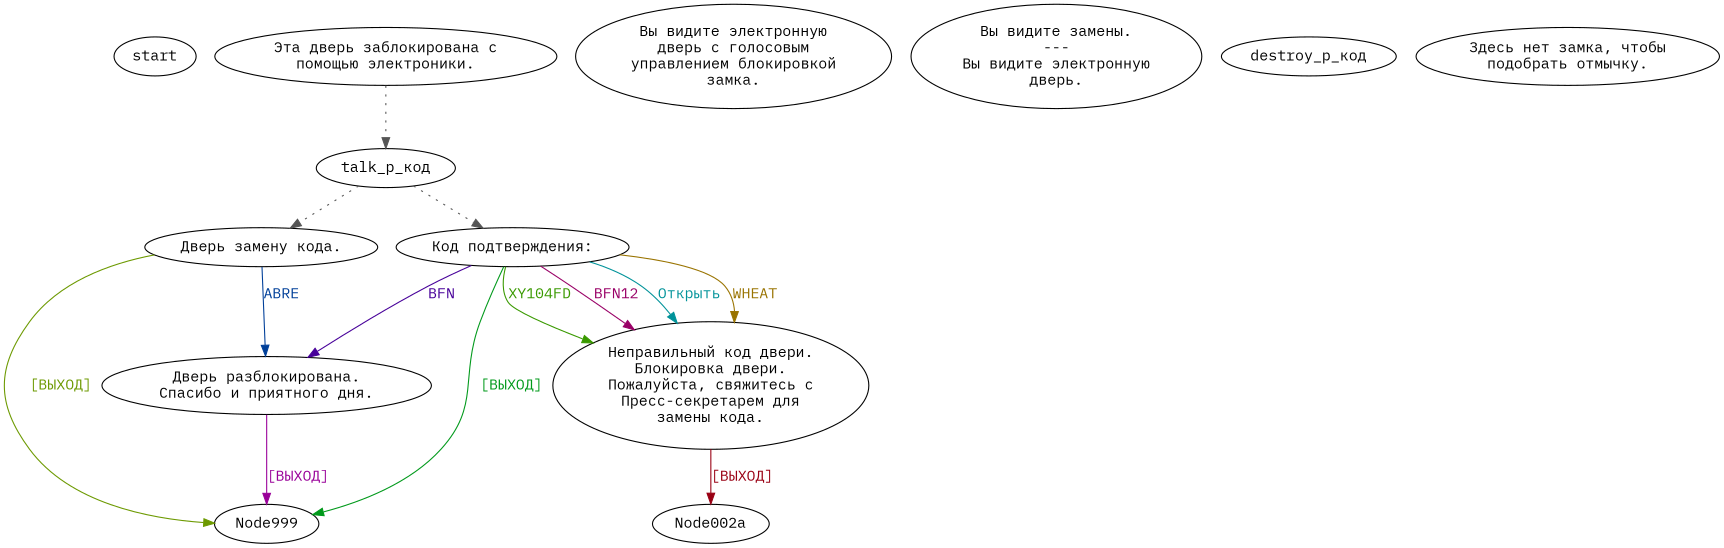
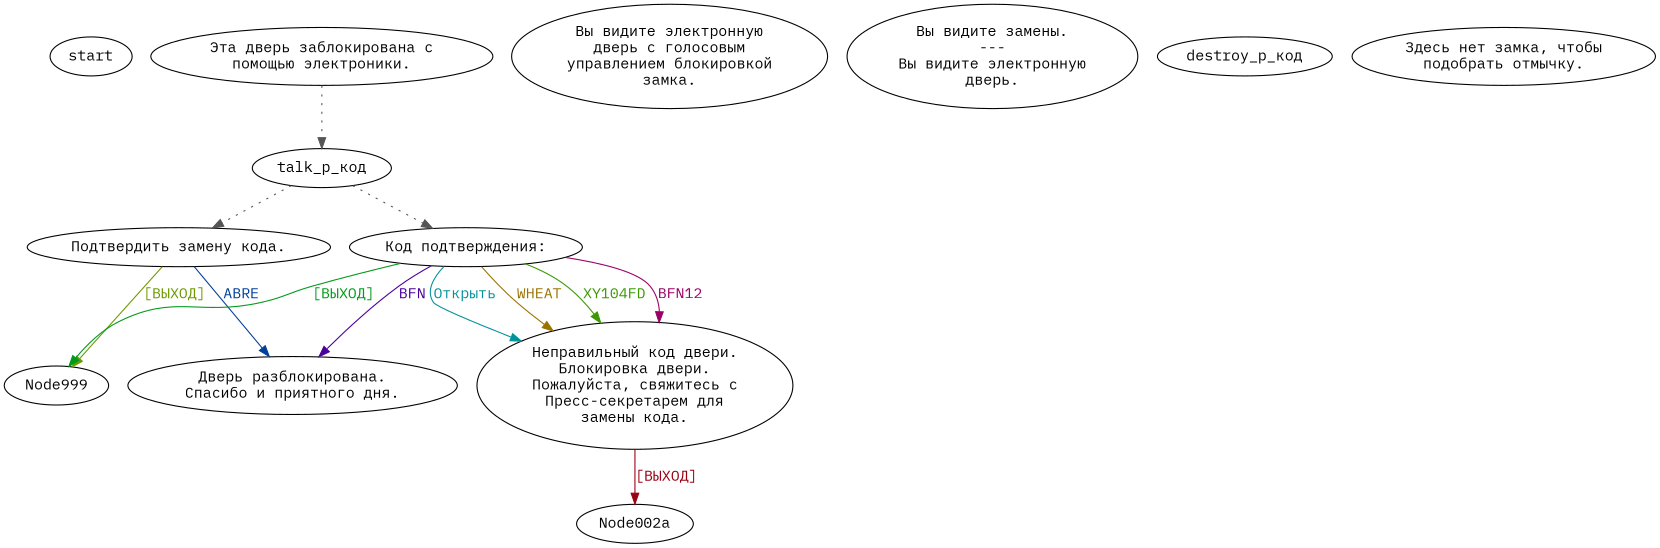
(261, 247) -> (179, 247)
(267, 454) -> none
